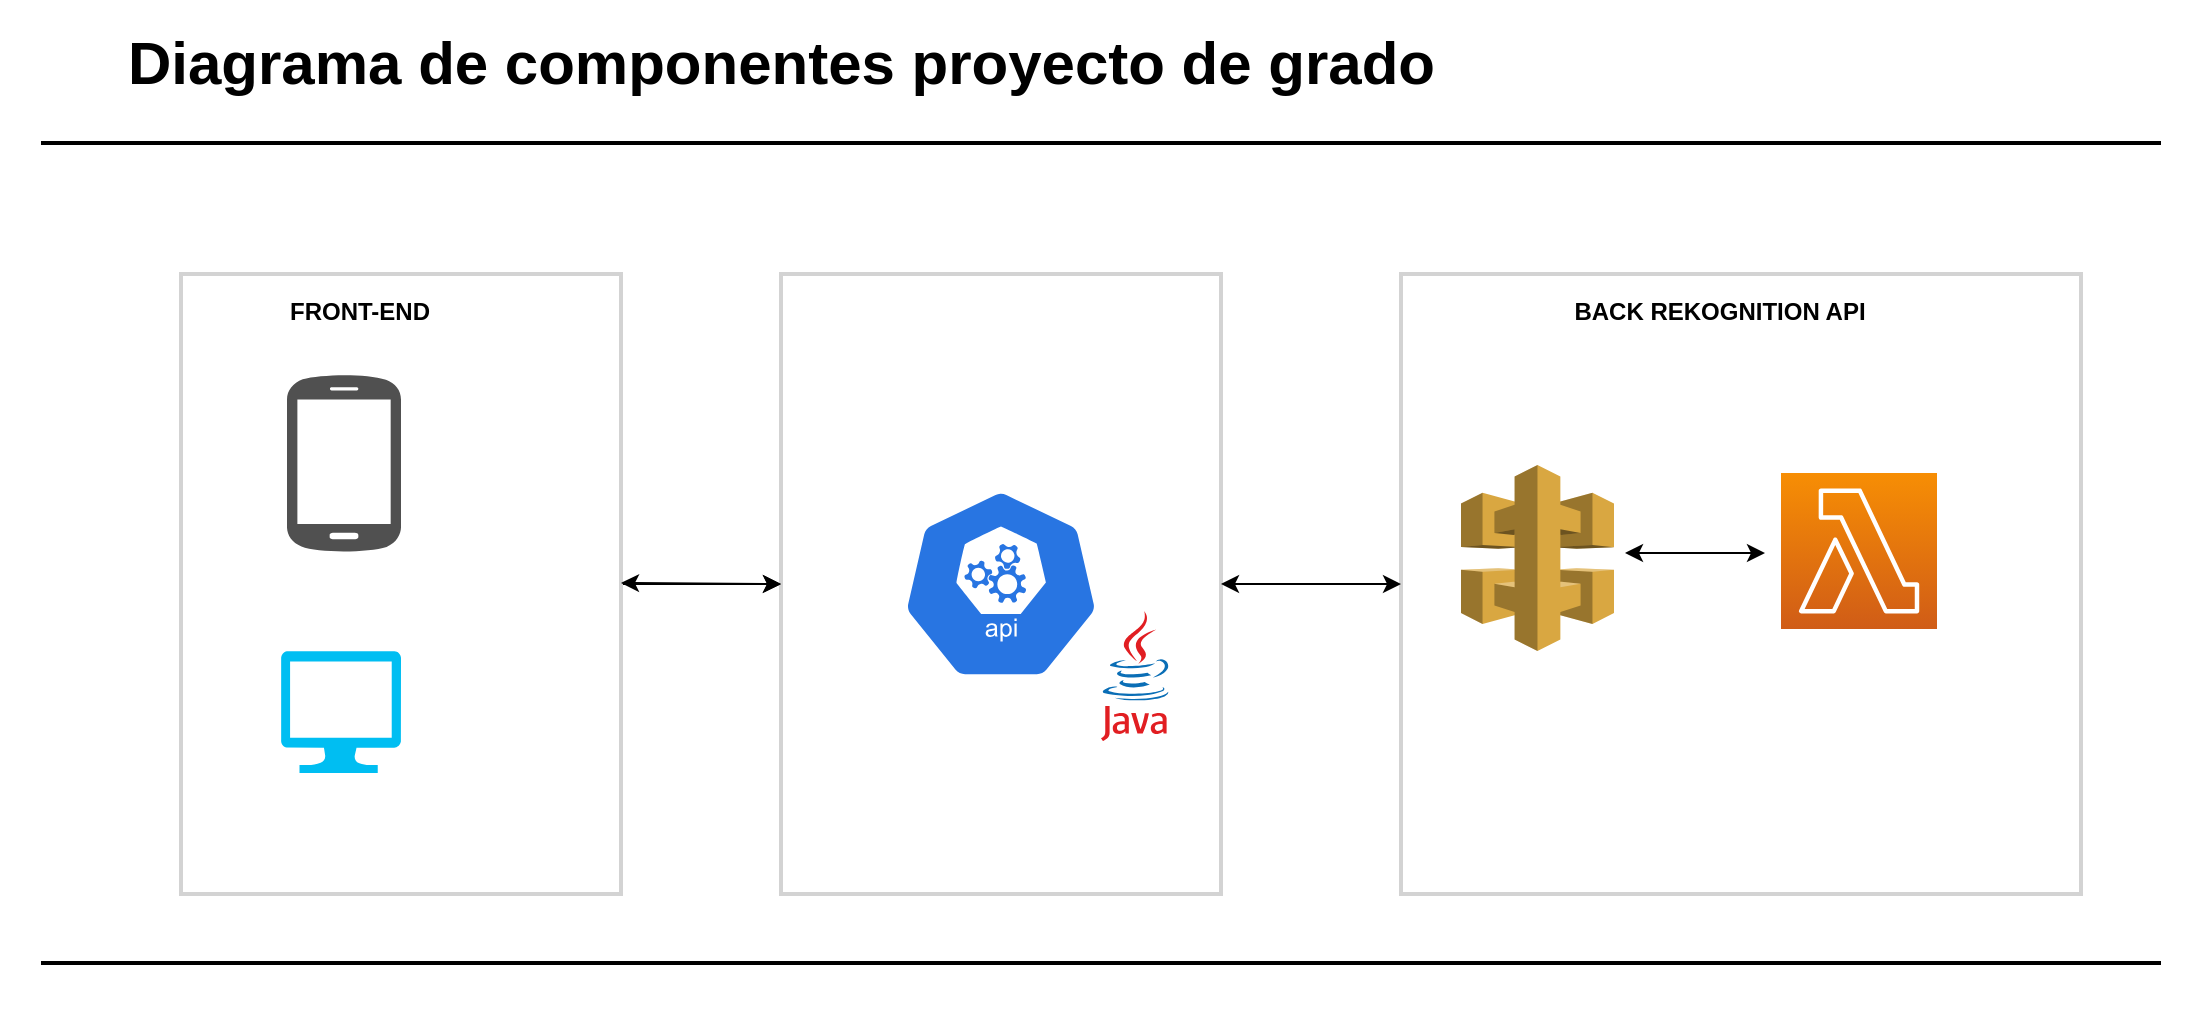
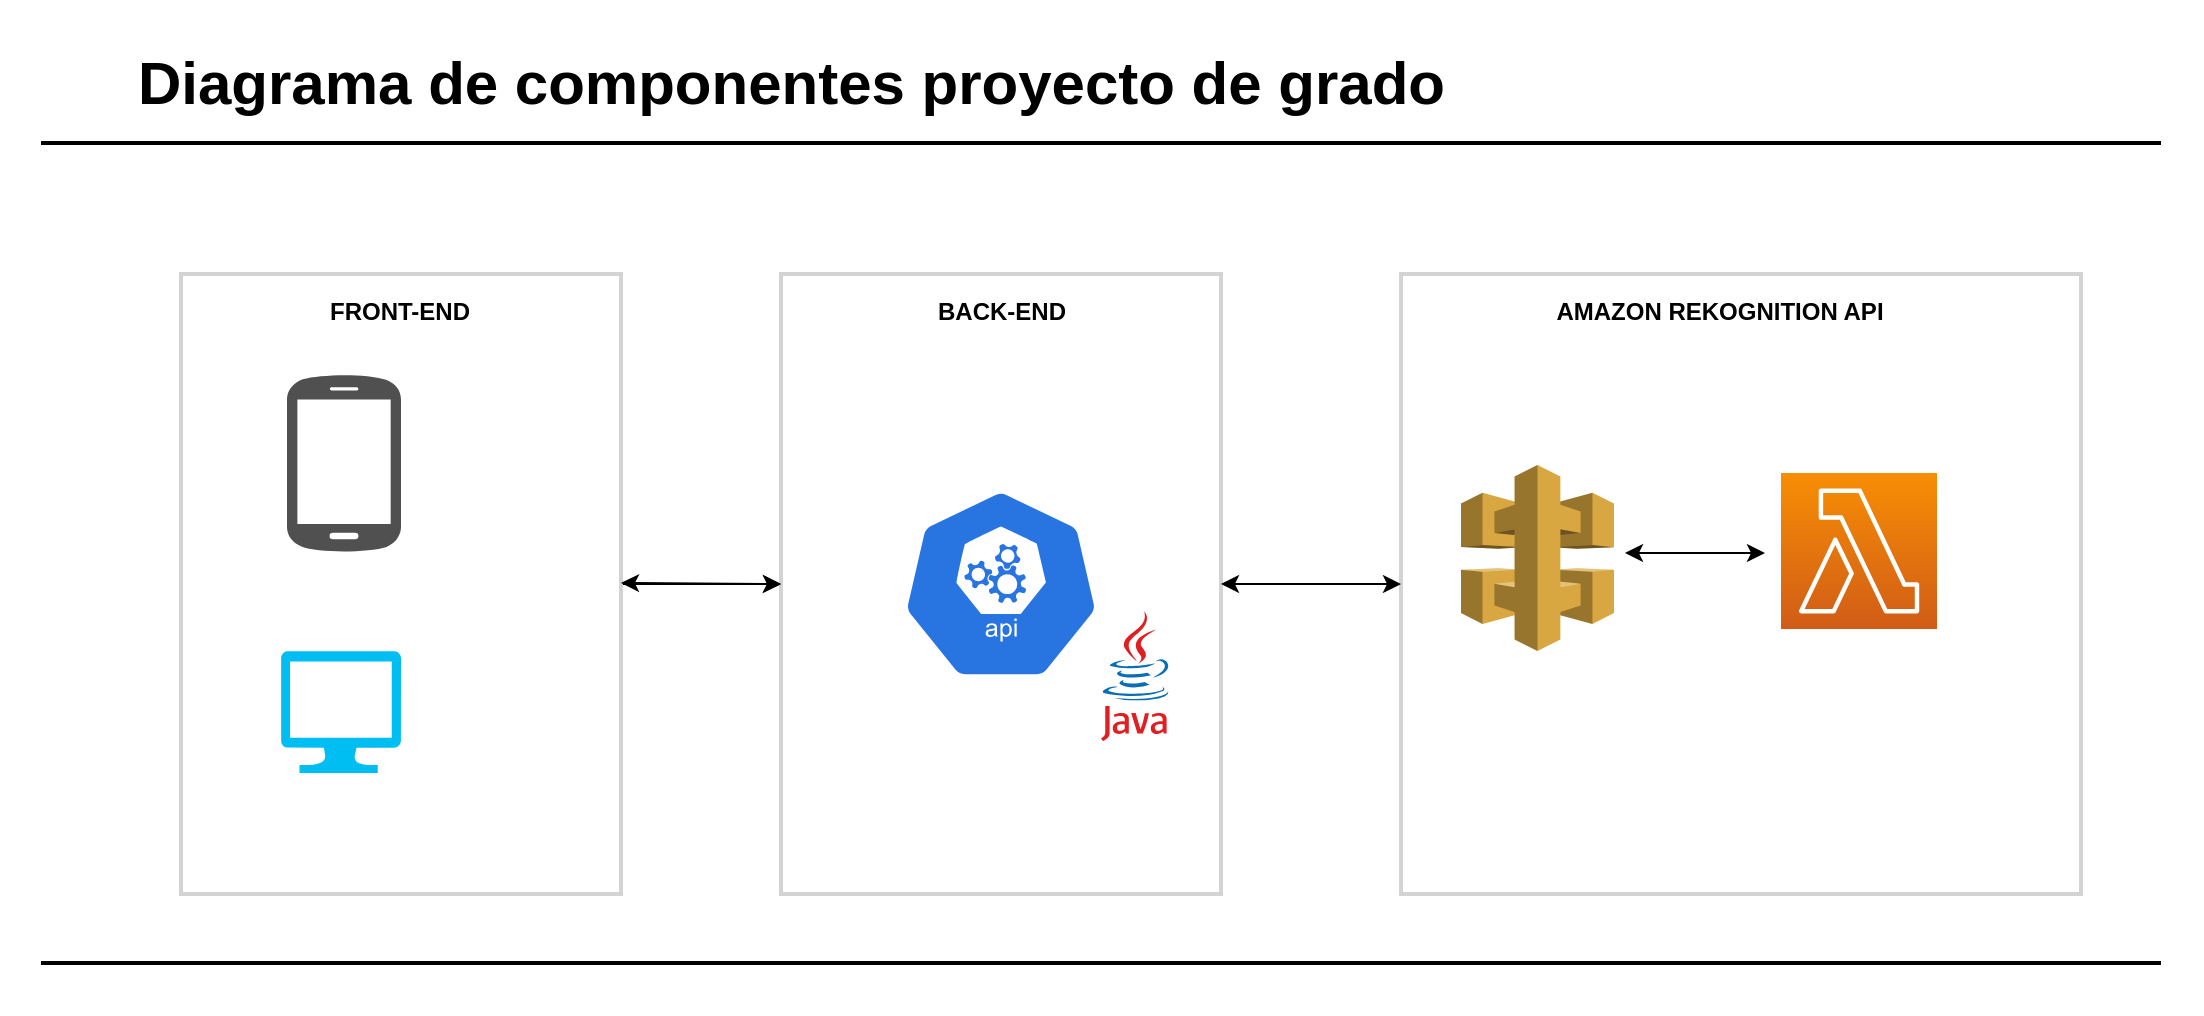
(794, 62) -> (804, 82)
(361, 313) -> (401, 313)
none -> (1003, 313)
(1721, 313) -> (1721, 313)
